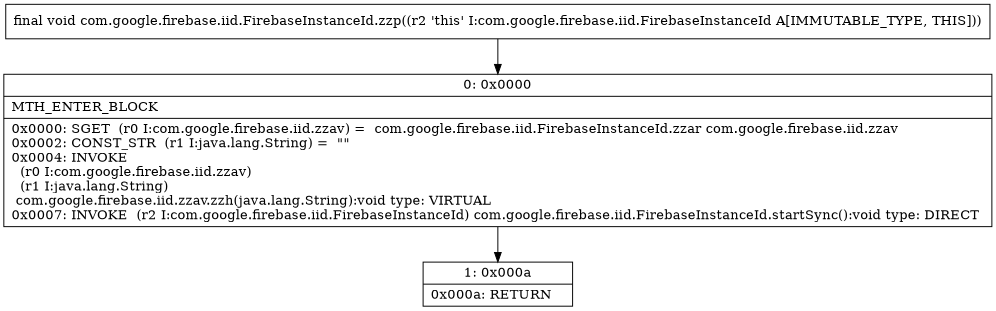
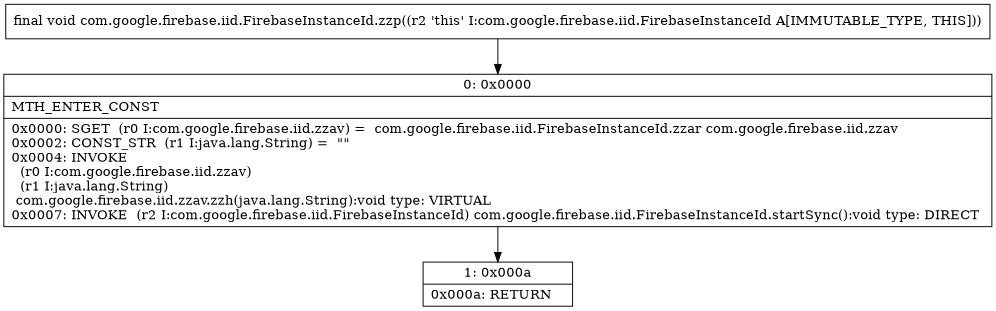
(85, 107) -> (85, 107)
